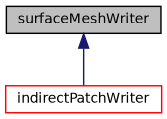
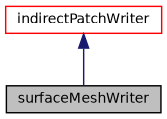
(84, 67) -> (84, 67)
